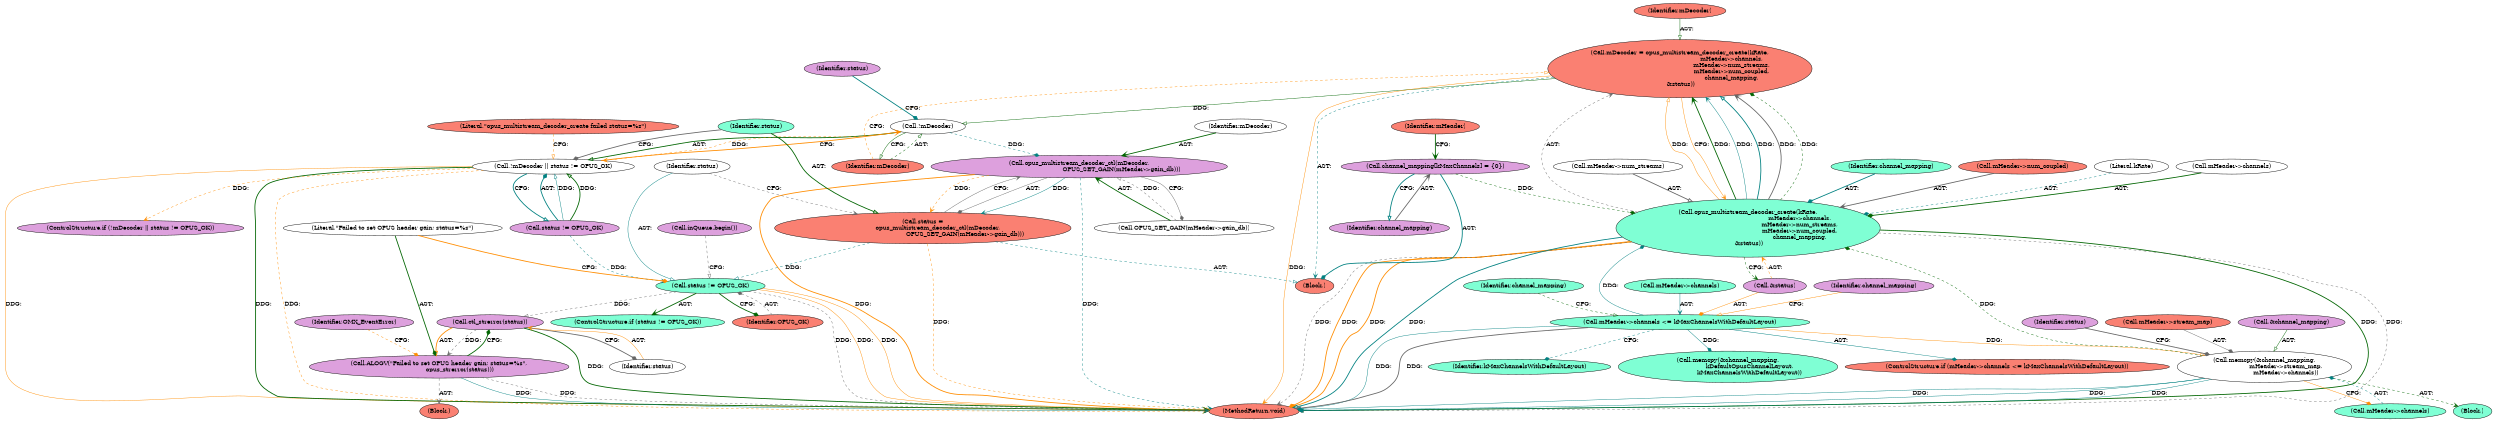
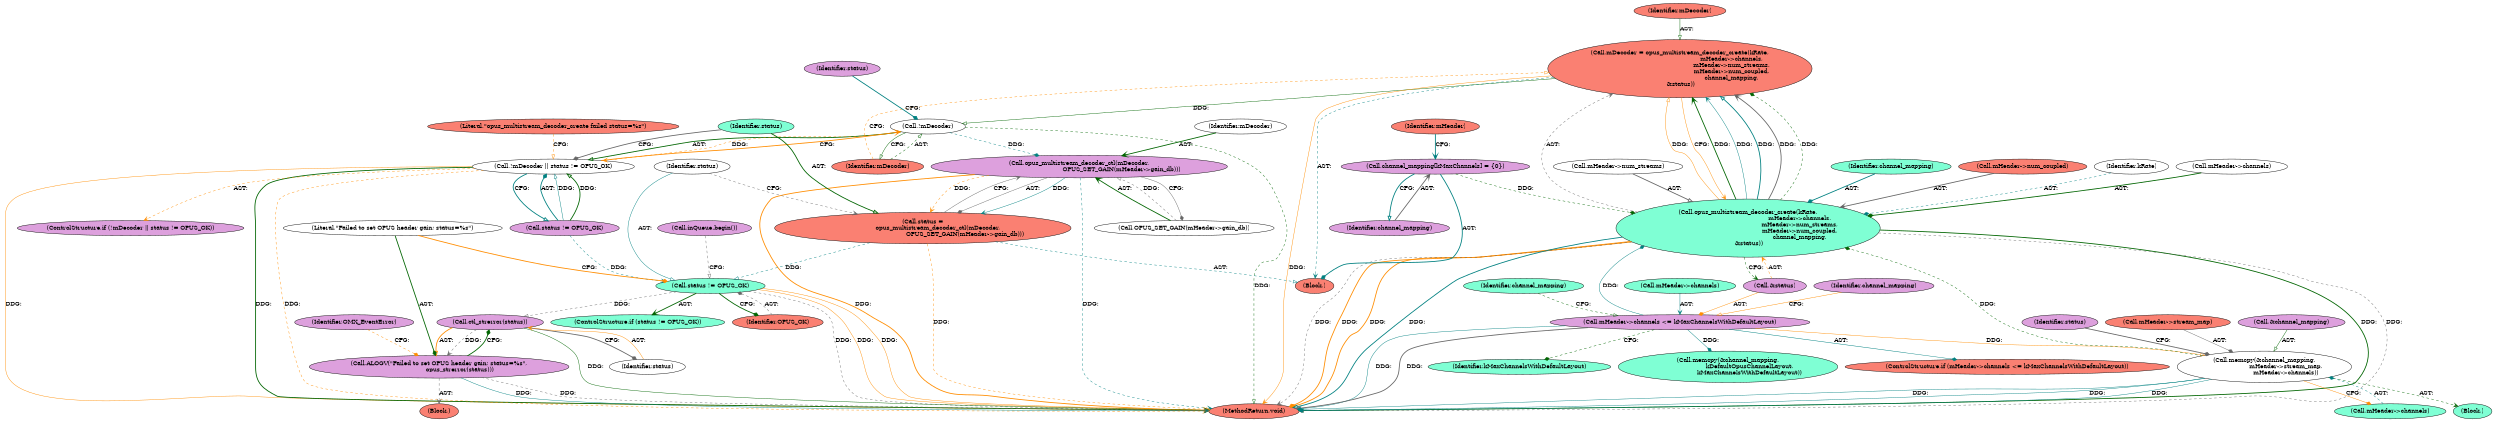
(1435, 144) -> (1435, 144)
none -> (1238, 159)
(2131, 167) -> (2131, 167)
(242, 188) -> (242, 188)
(1680, 322) -> (1680, 322)
(1602, 344) -> (1602, 344)
(851, 402) -> (851, 402)
